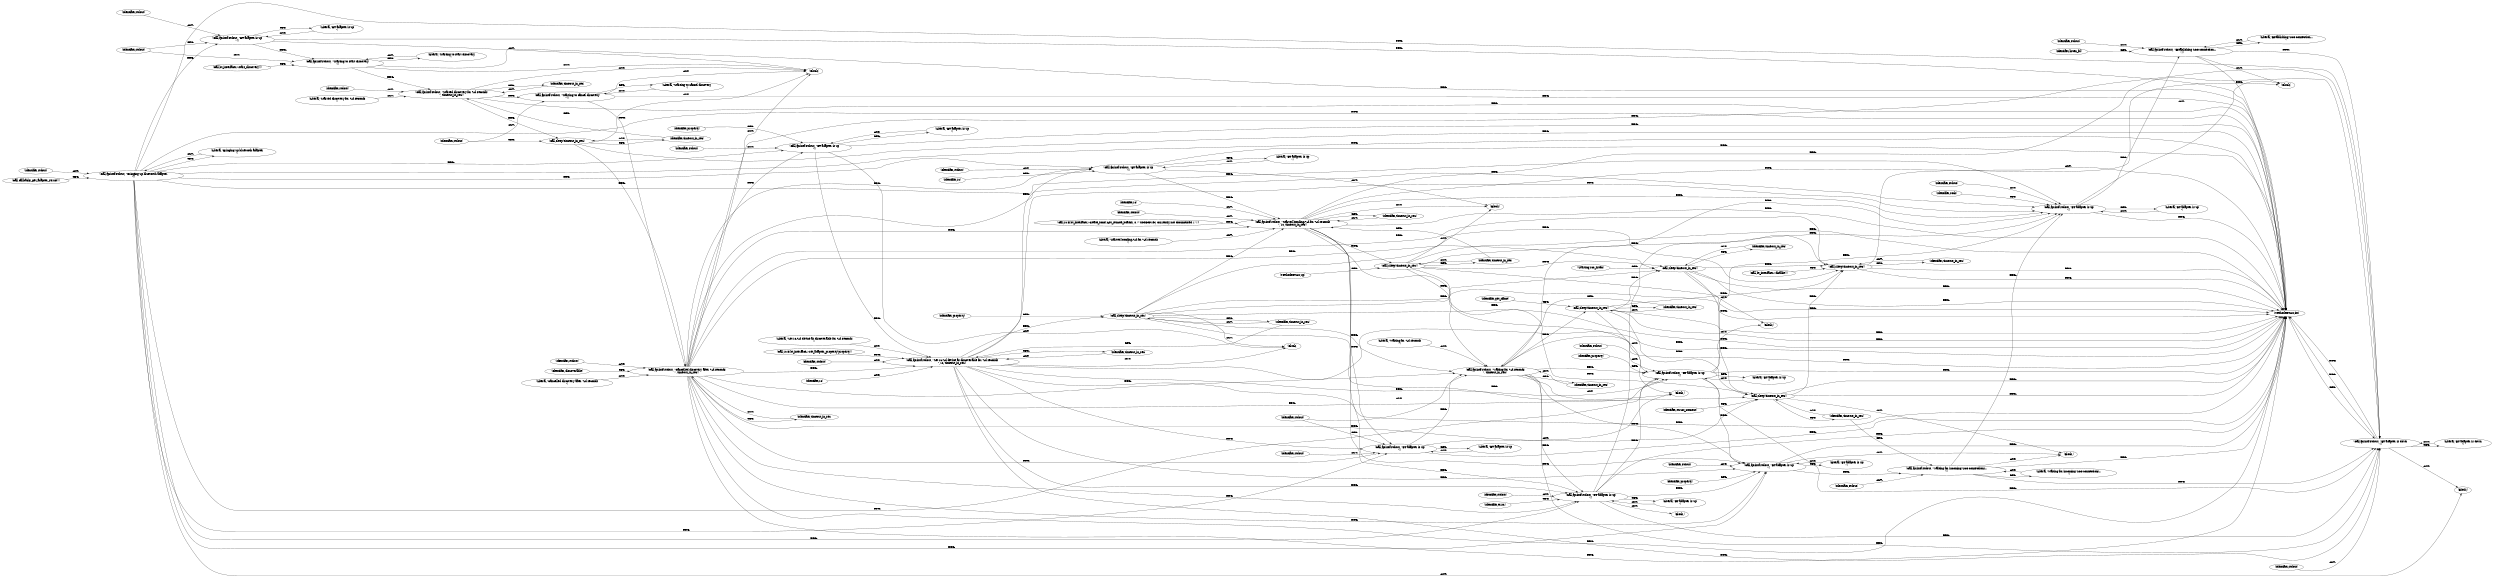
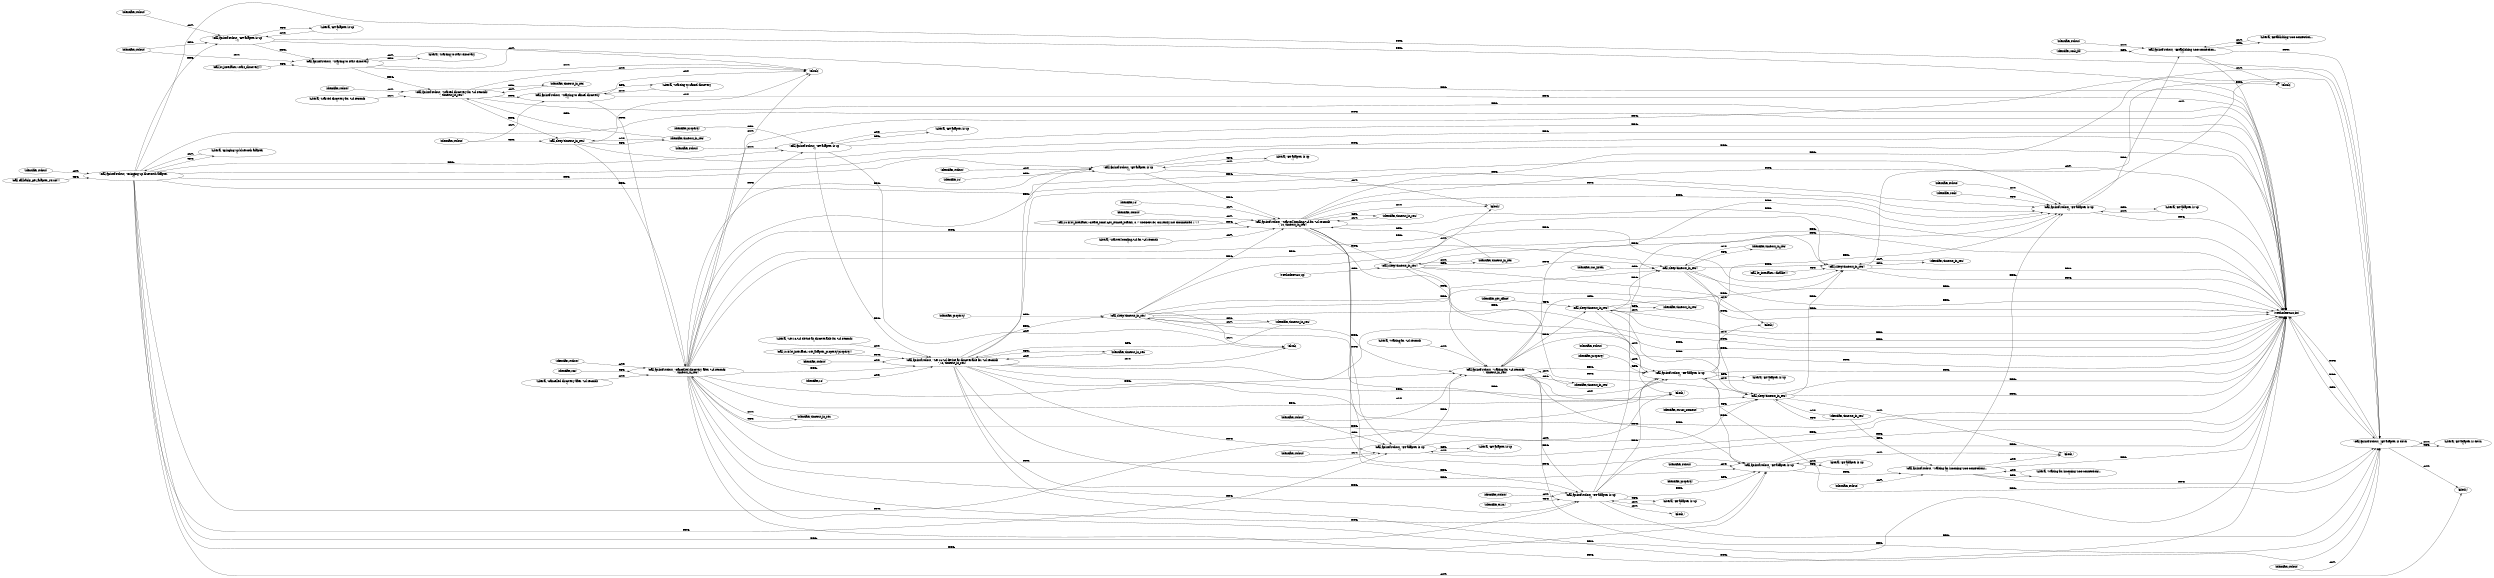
(2069, 52) -> (2069, 52)
(1591, 268) -> (1591, 268)
(567, 371) -> (567, 371)
